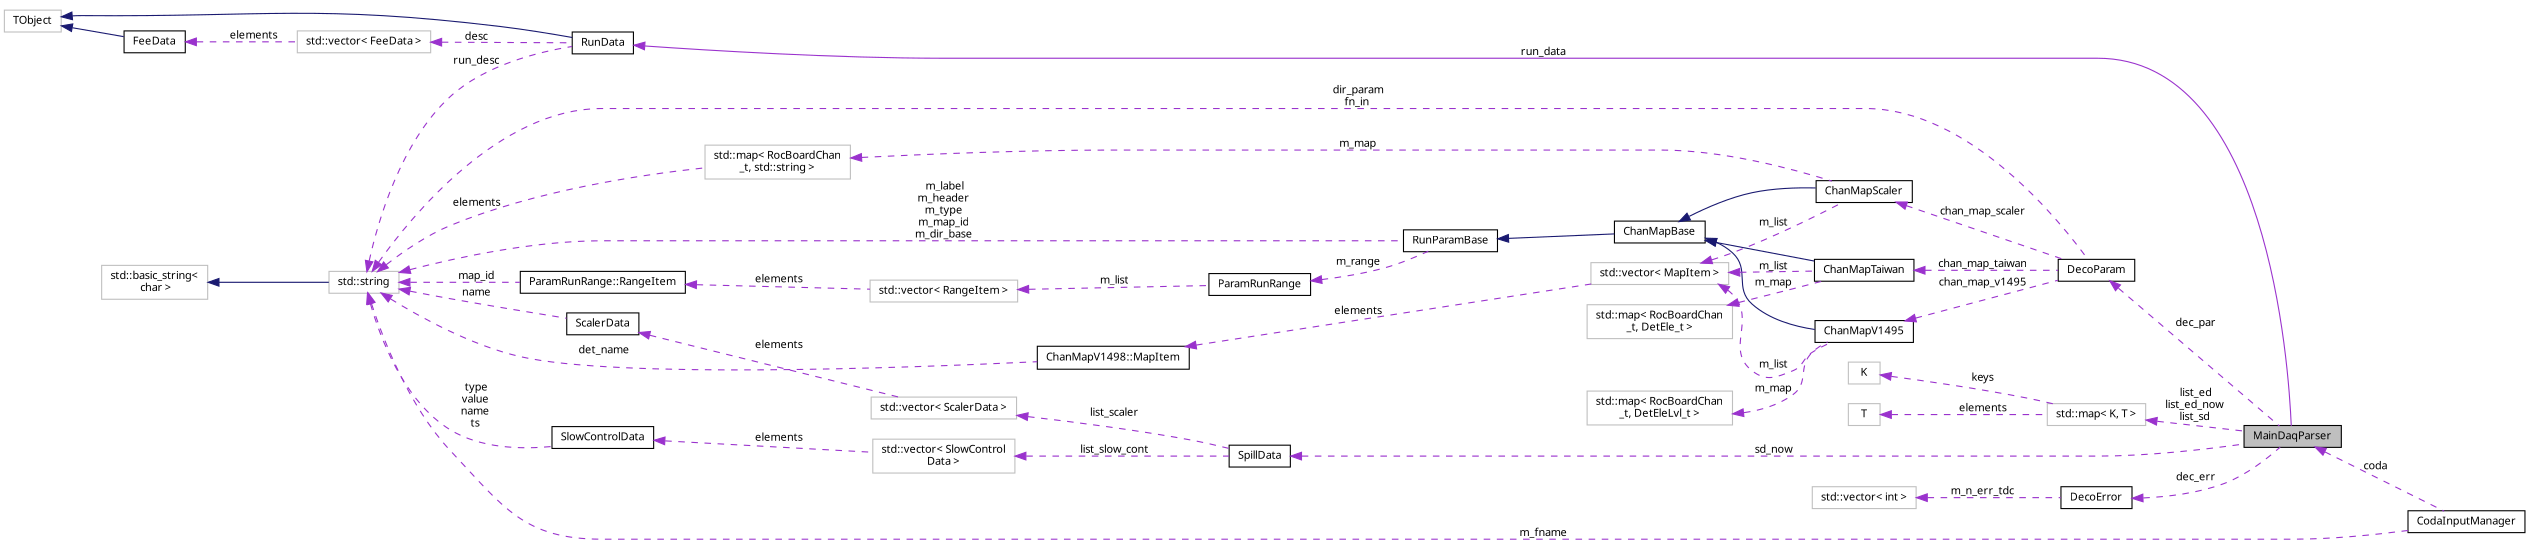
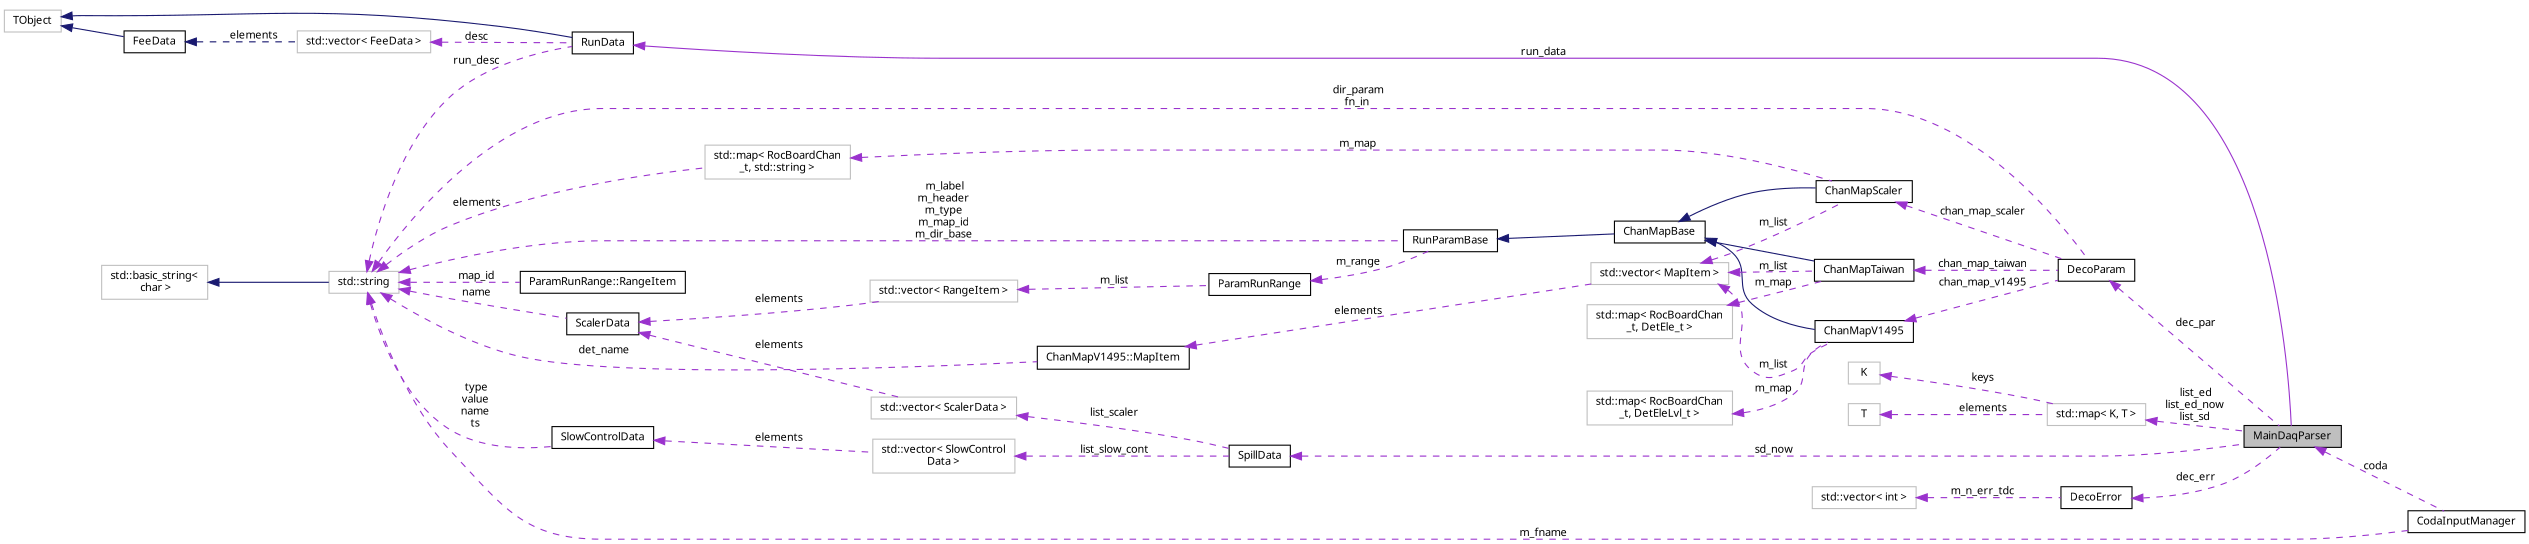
(247, 42) -> (247, 42)
(783, 287) -> (765, 314)
(1113, 358) -> (1113, 358)
